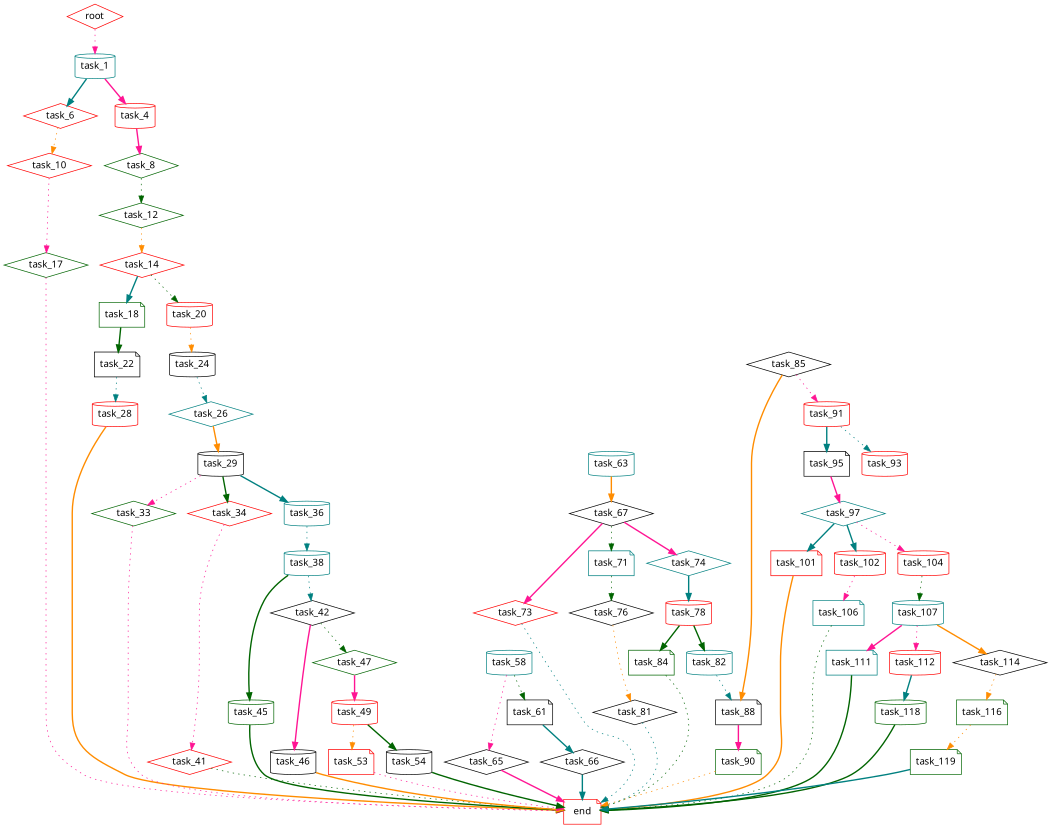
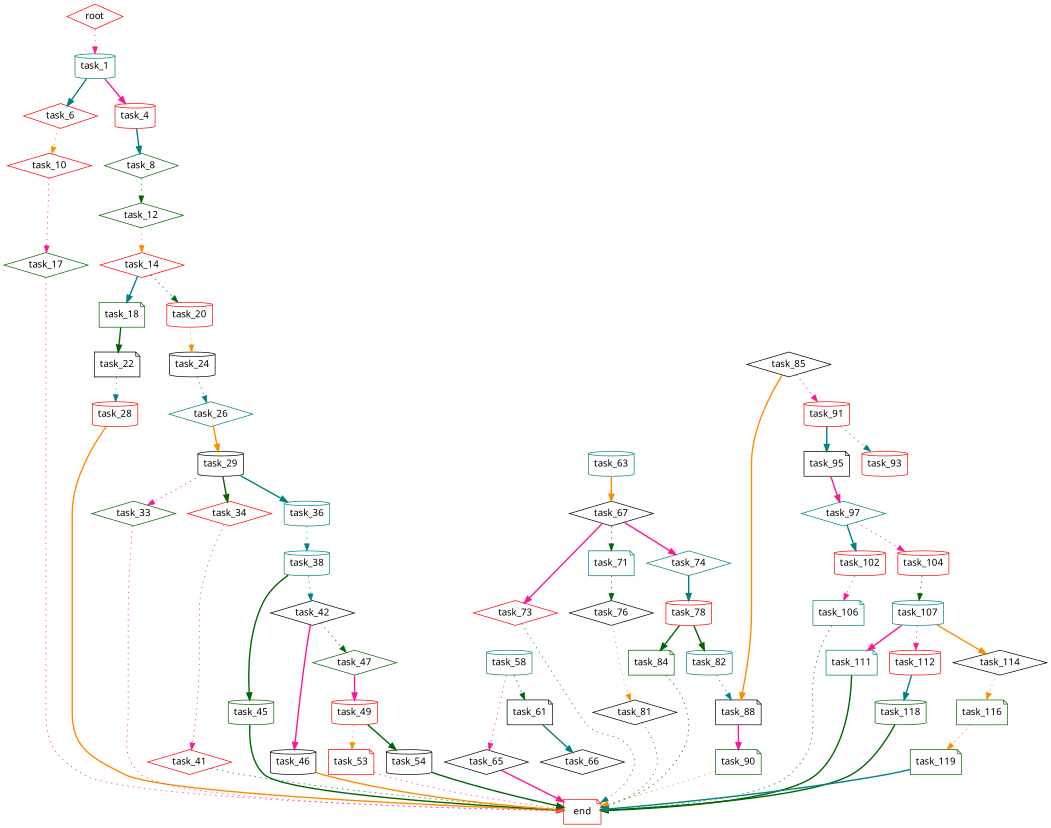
(138, 138) -> (138, 138)
(796, 563) -> none
(582, 784) -> none
